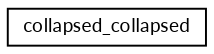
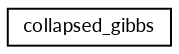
(107, 27) -> (89, 27)
